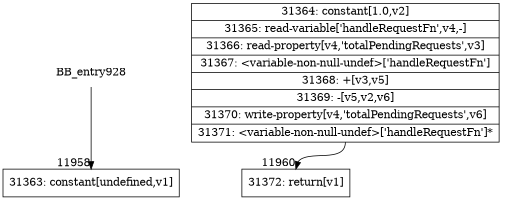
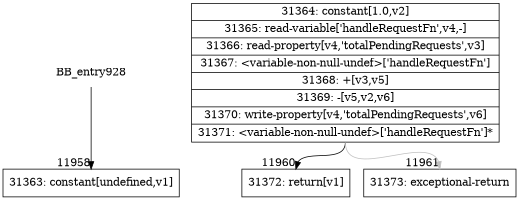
none -> (440, 183)
